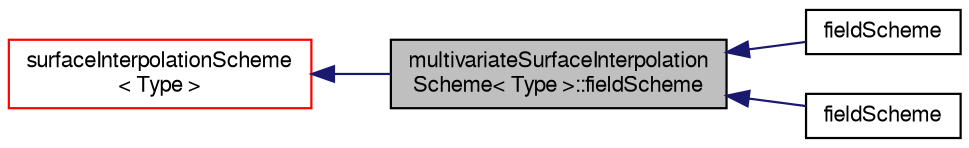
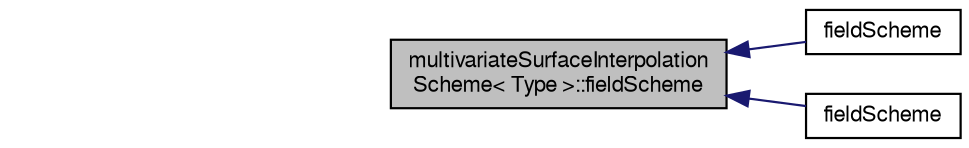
(160, 74) -> none
